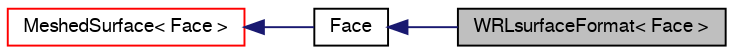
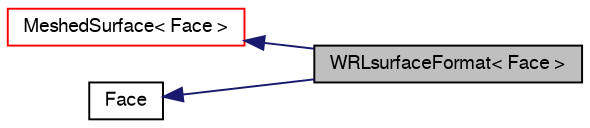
(289, 27) -> (289, 46)
